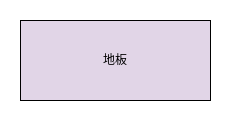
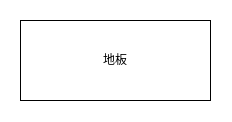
(116, 61) -> (116, 61)
